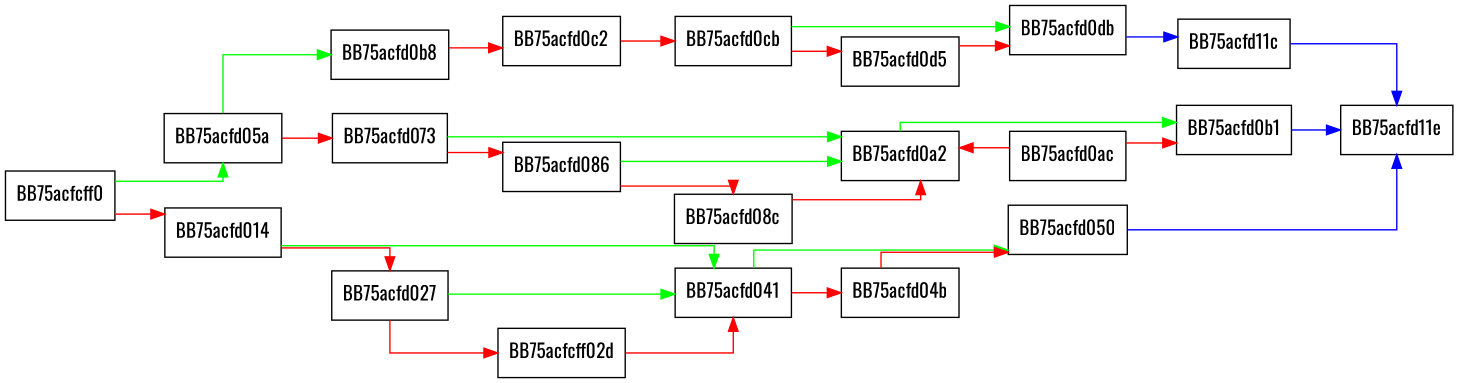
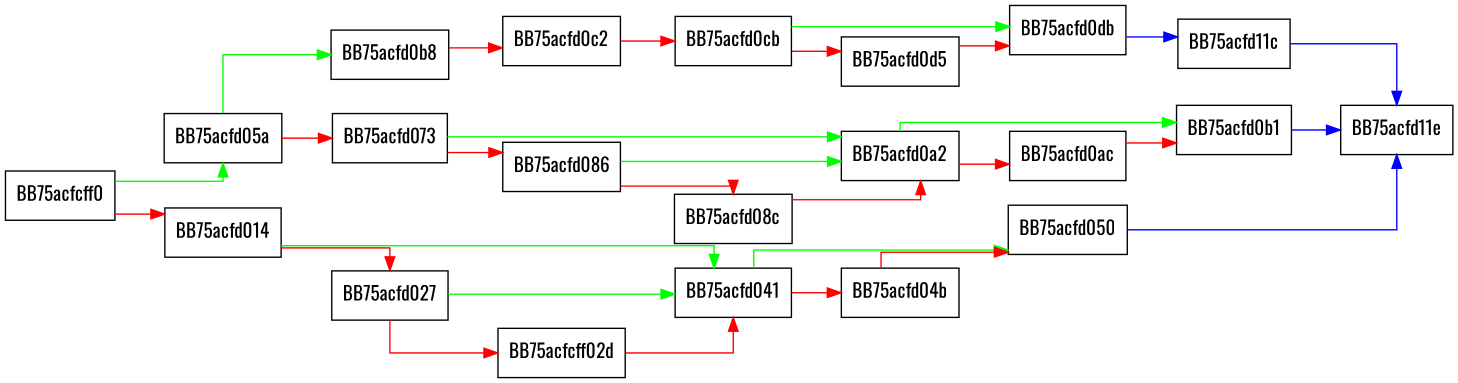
(991, 148) -> (977, 164)
